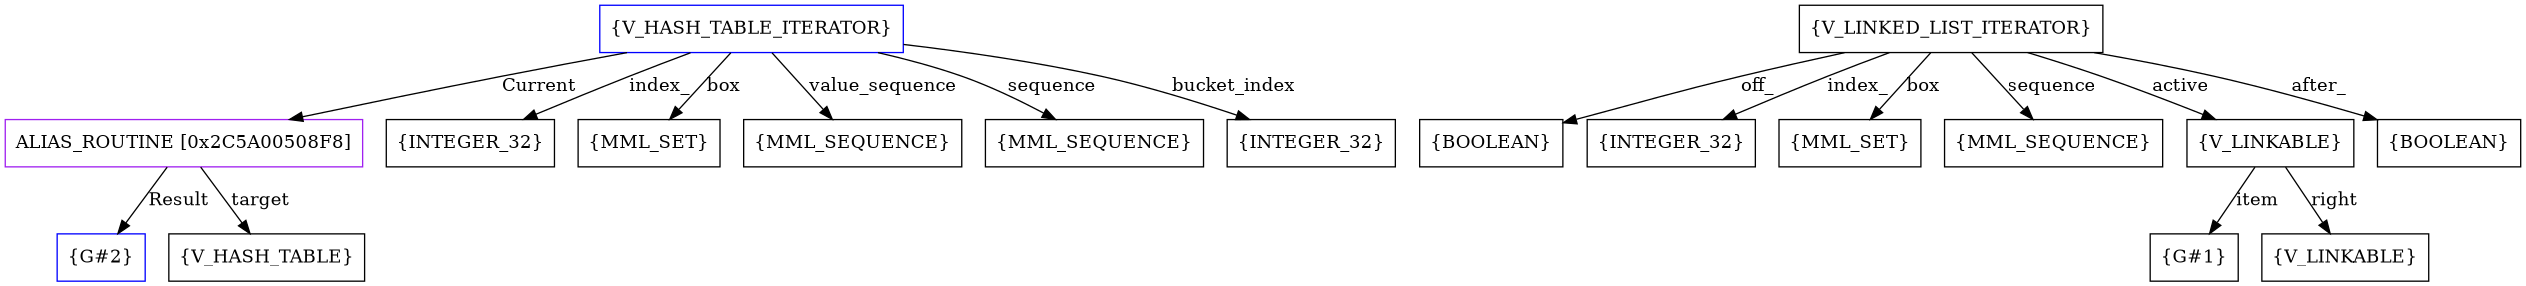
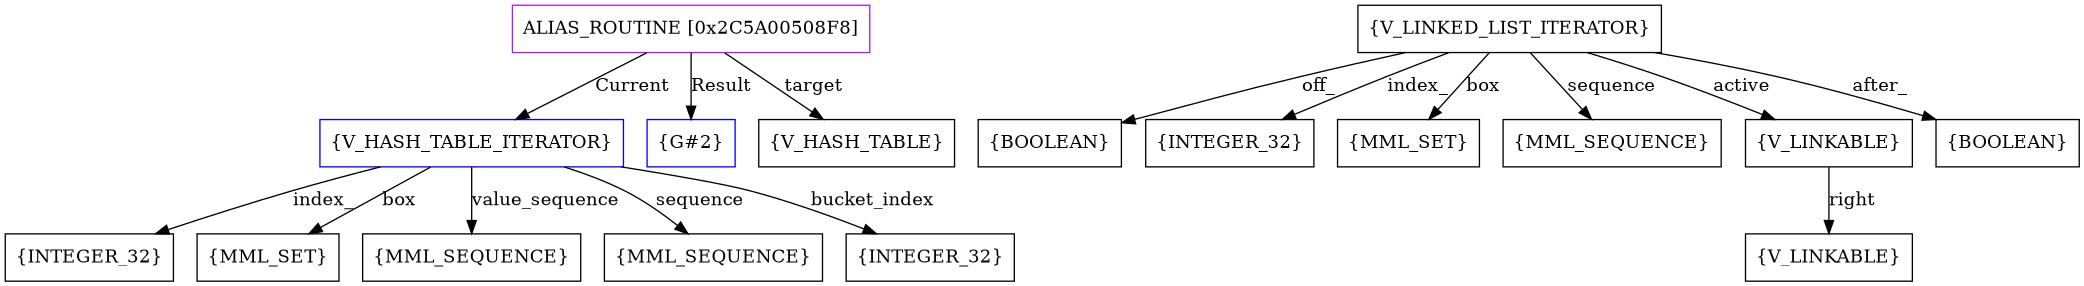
(464, 84) -> (587, 83)
(2194, 258) -> none
